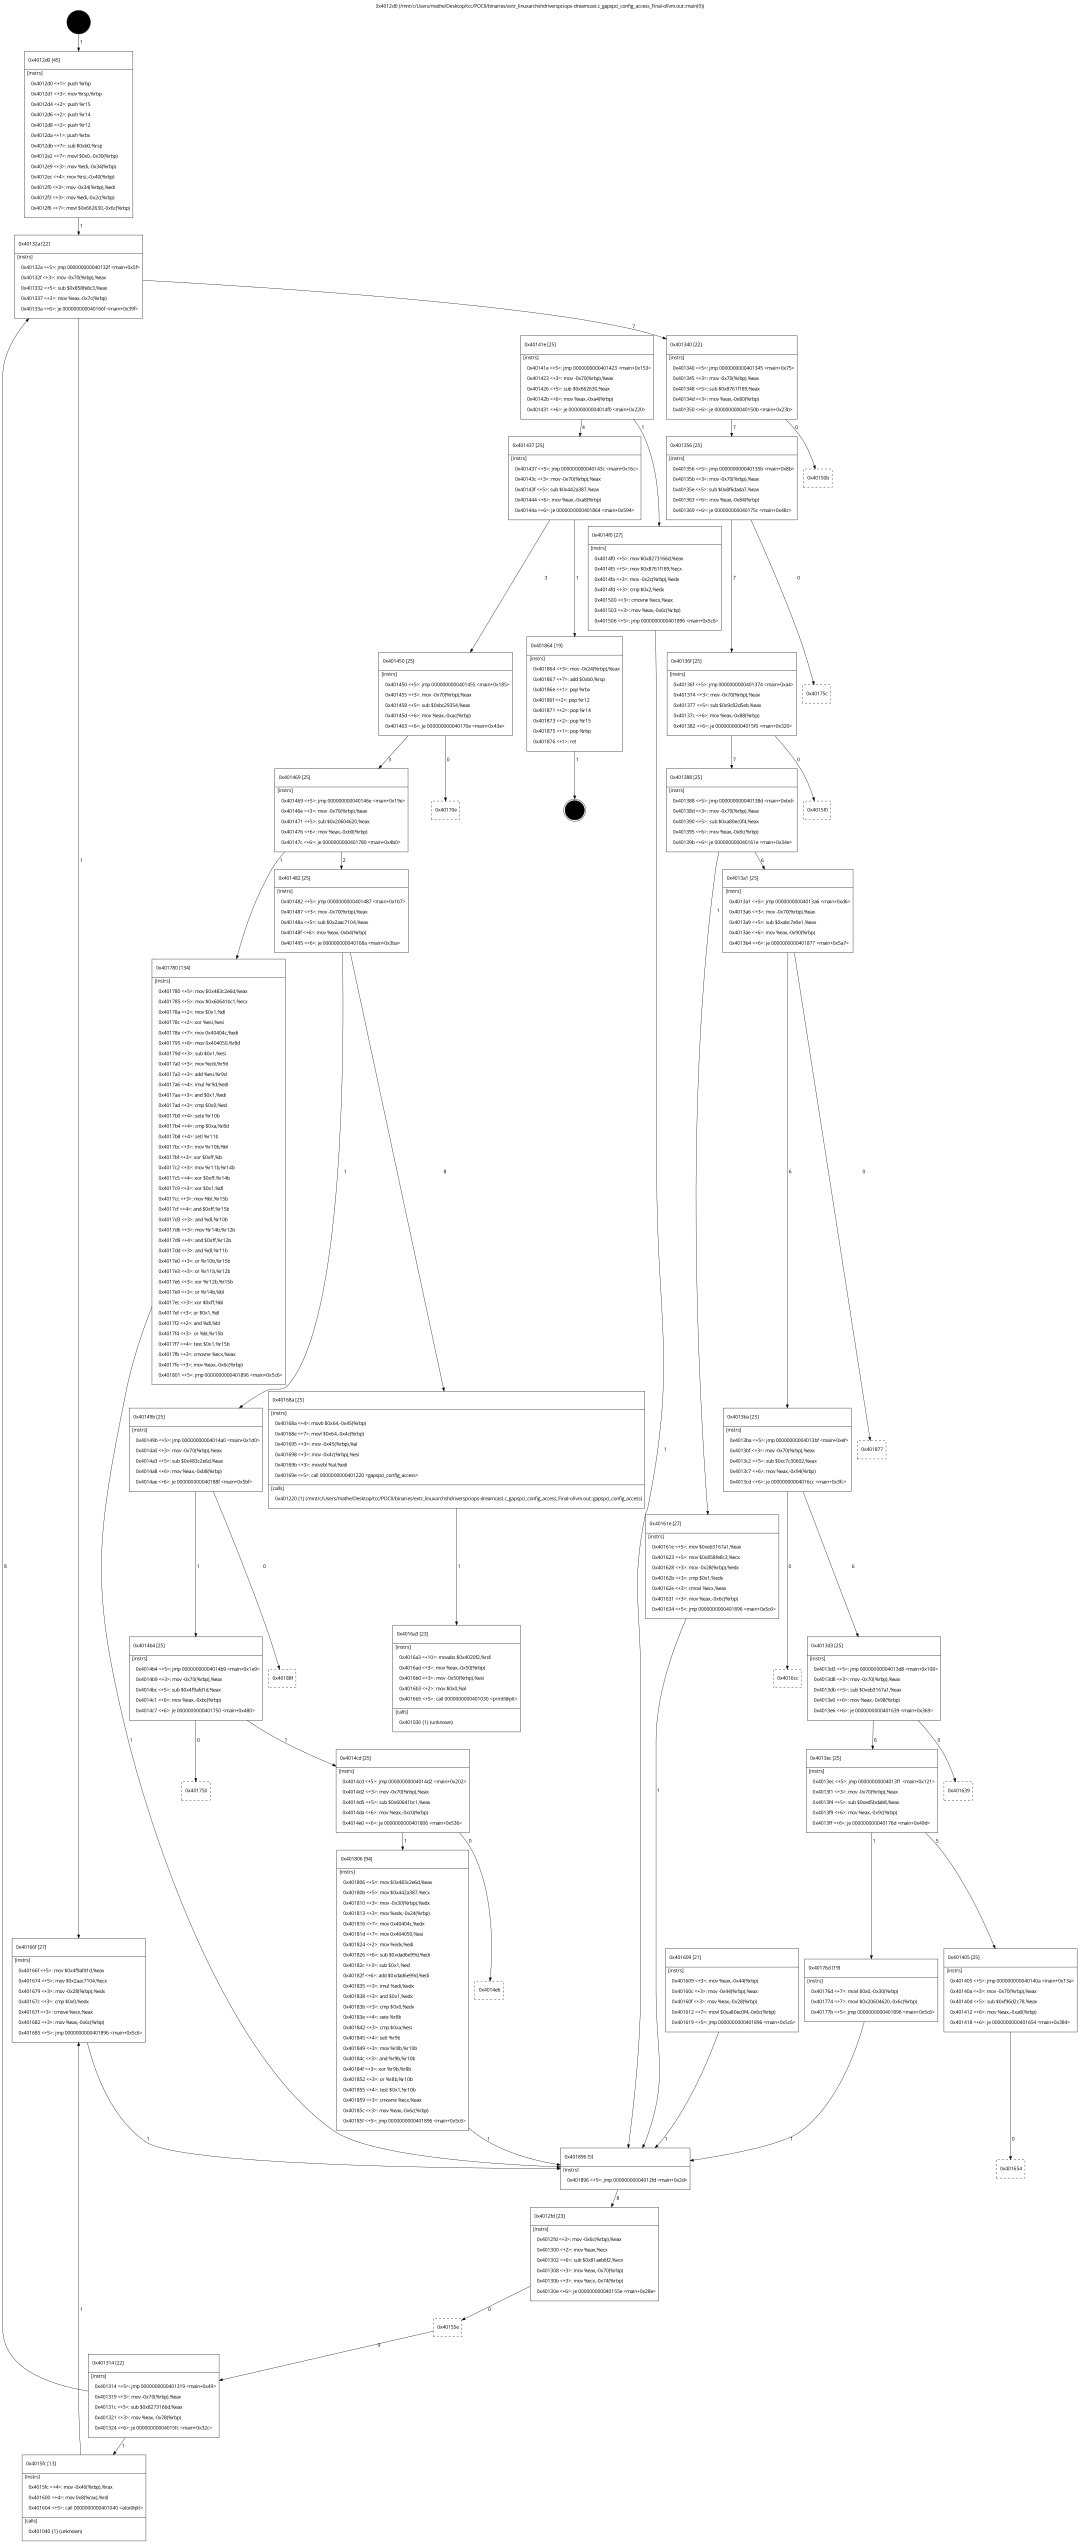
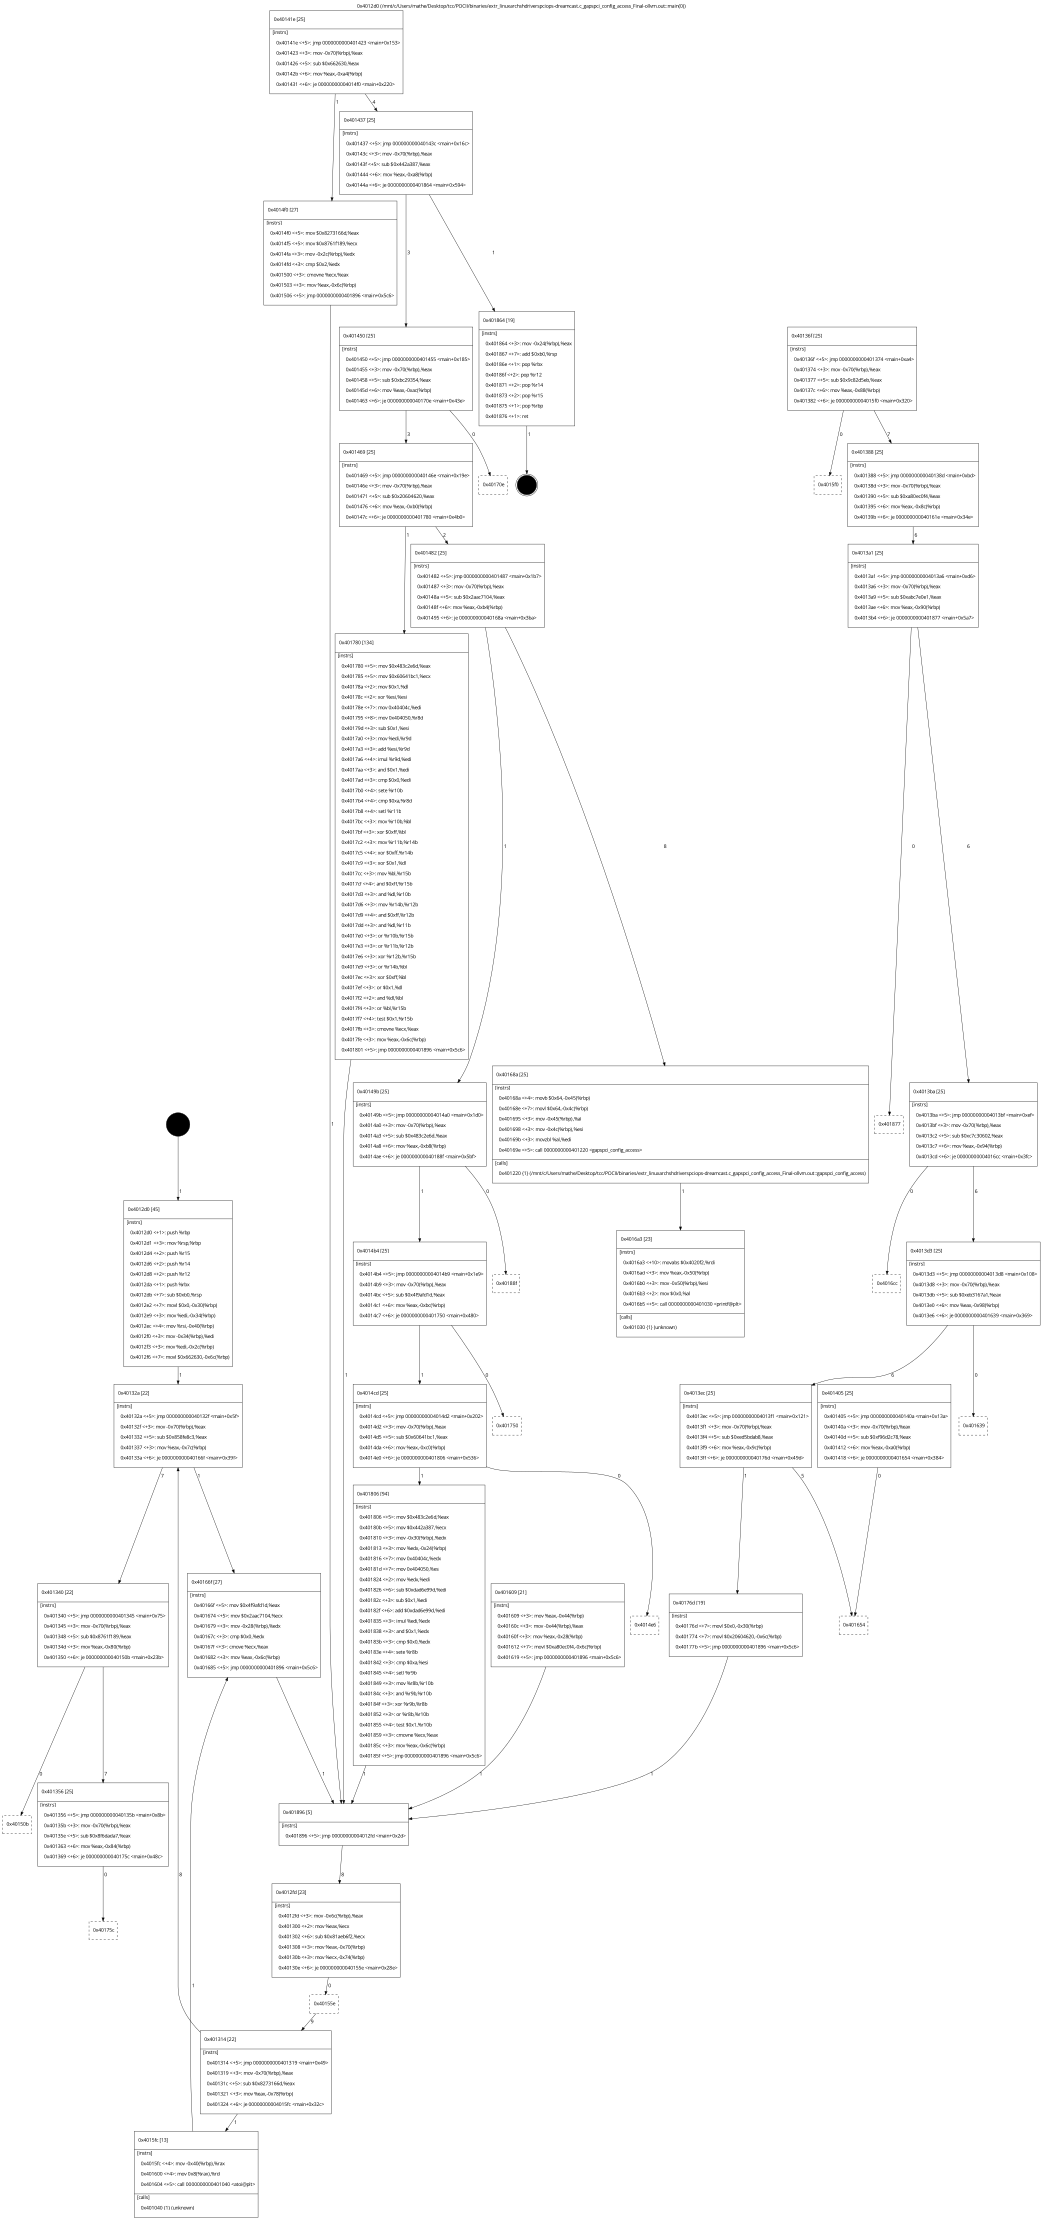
(732, 584) -> none
(712, 1567) -> none
(965, 1886) -> (830, 1537)
